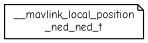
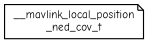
(74, 22) -> (74, 22)
